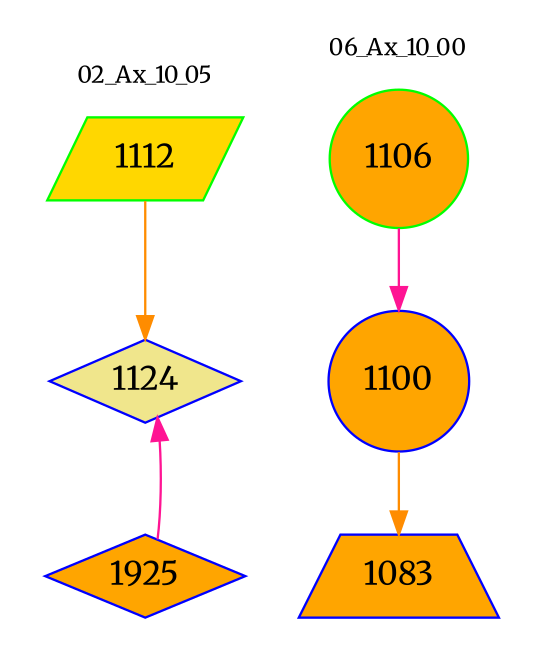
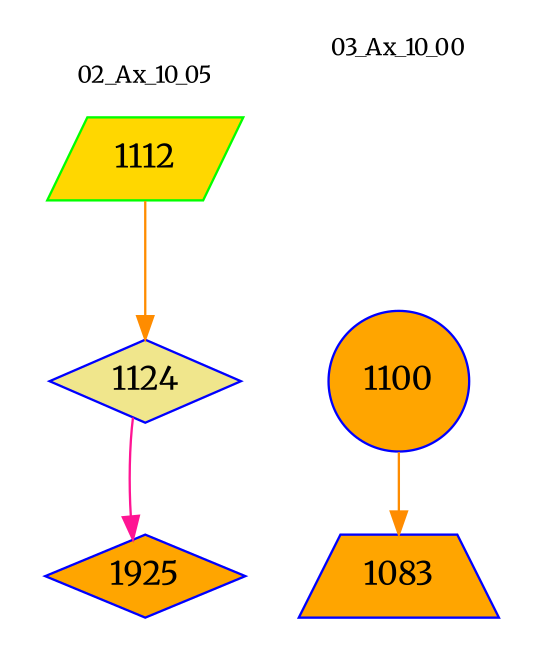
(399, 50) -> (399, 50)
(399, 159) -> none
(161, 490) -> (130, 467)
